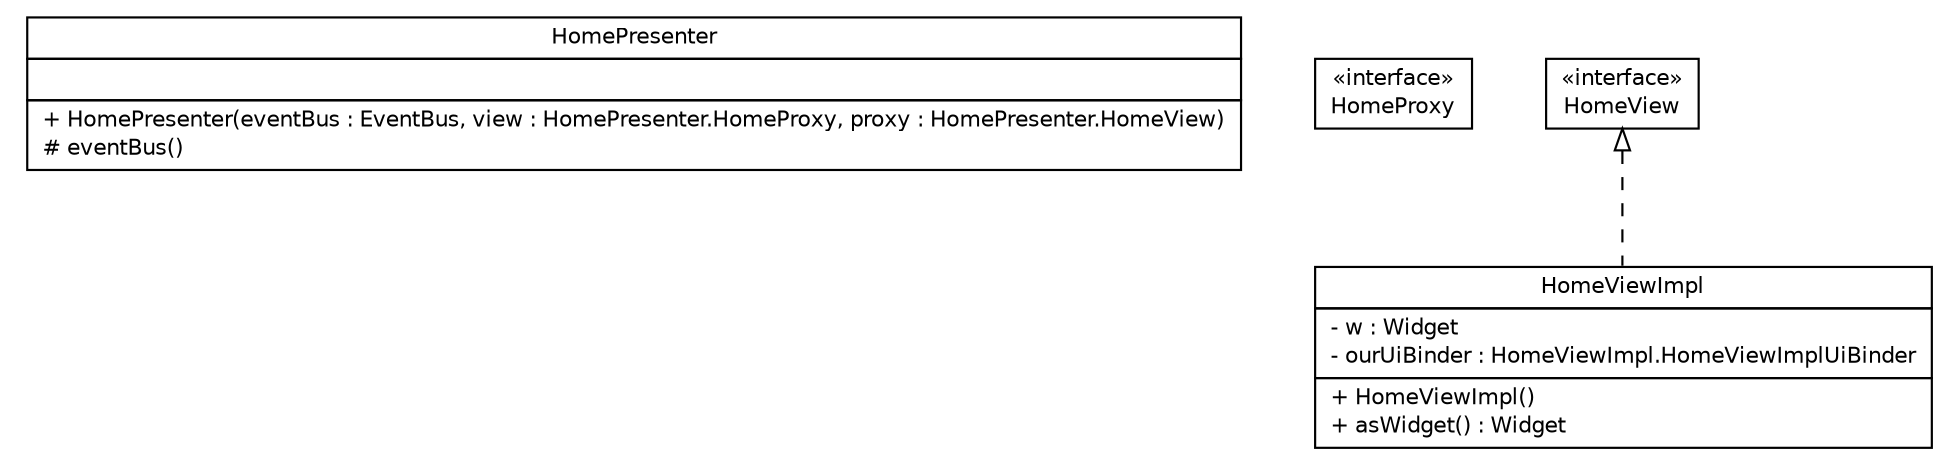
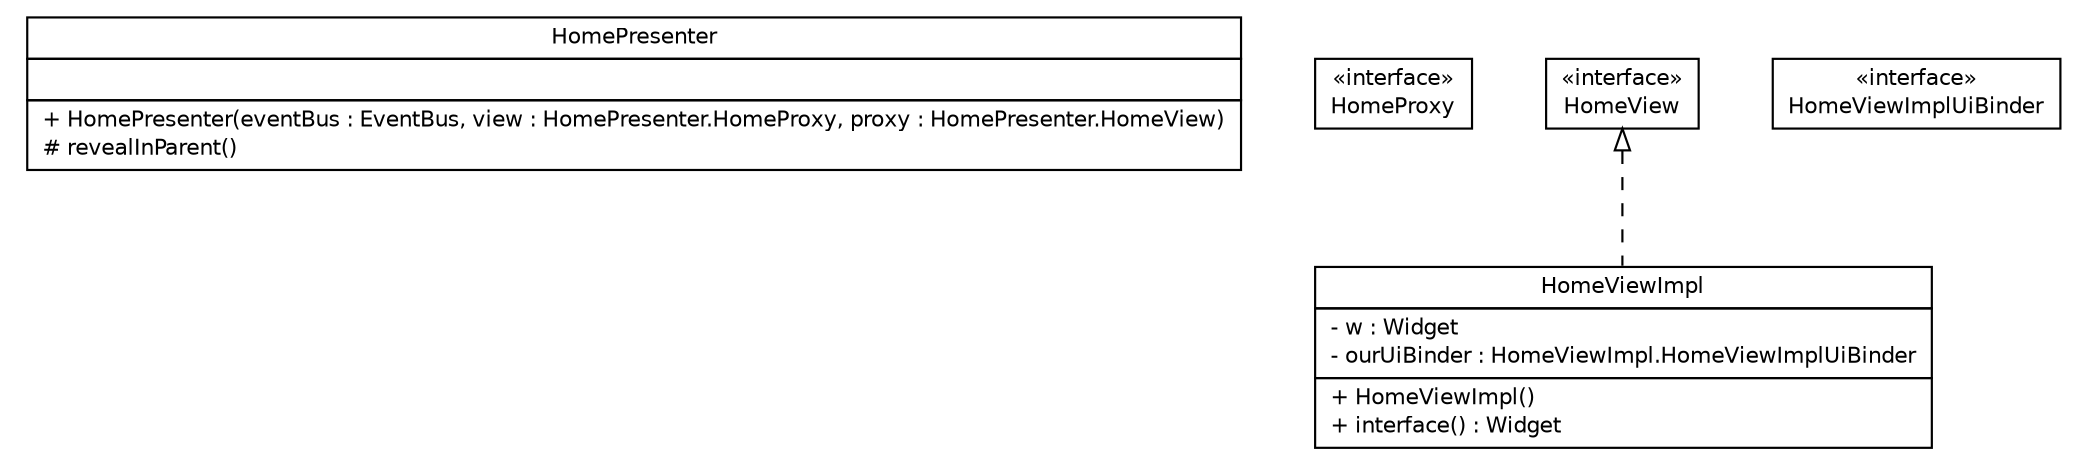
none -> (1917, 94)
(113, 148) -> (141, 148)
(1449, 426) -> (1446, 426)
